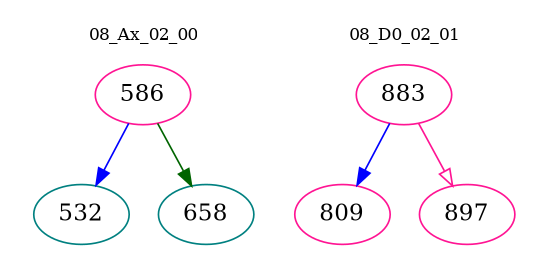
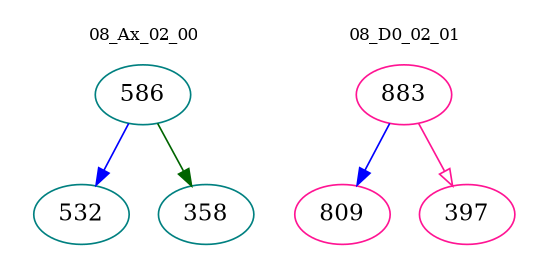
(143, 95) -> (143, 95)
(206, 214) -> (206, 214)
(467, 214) -> (467, 214)
